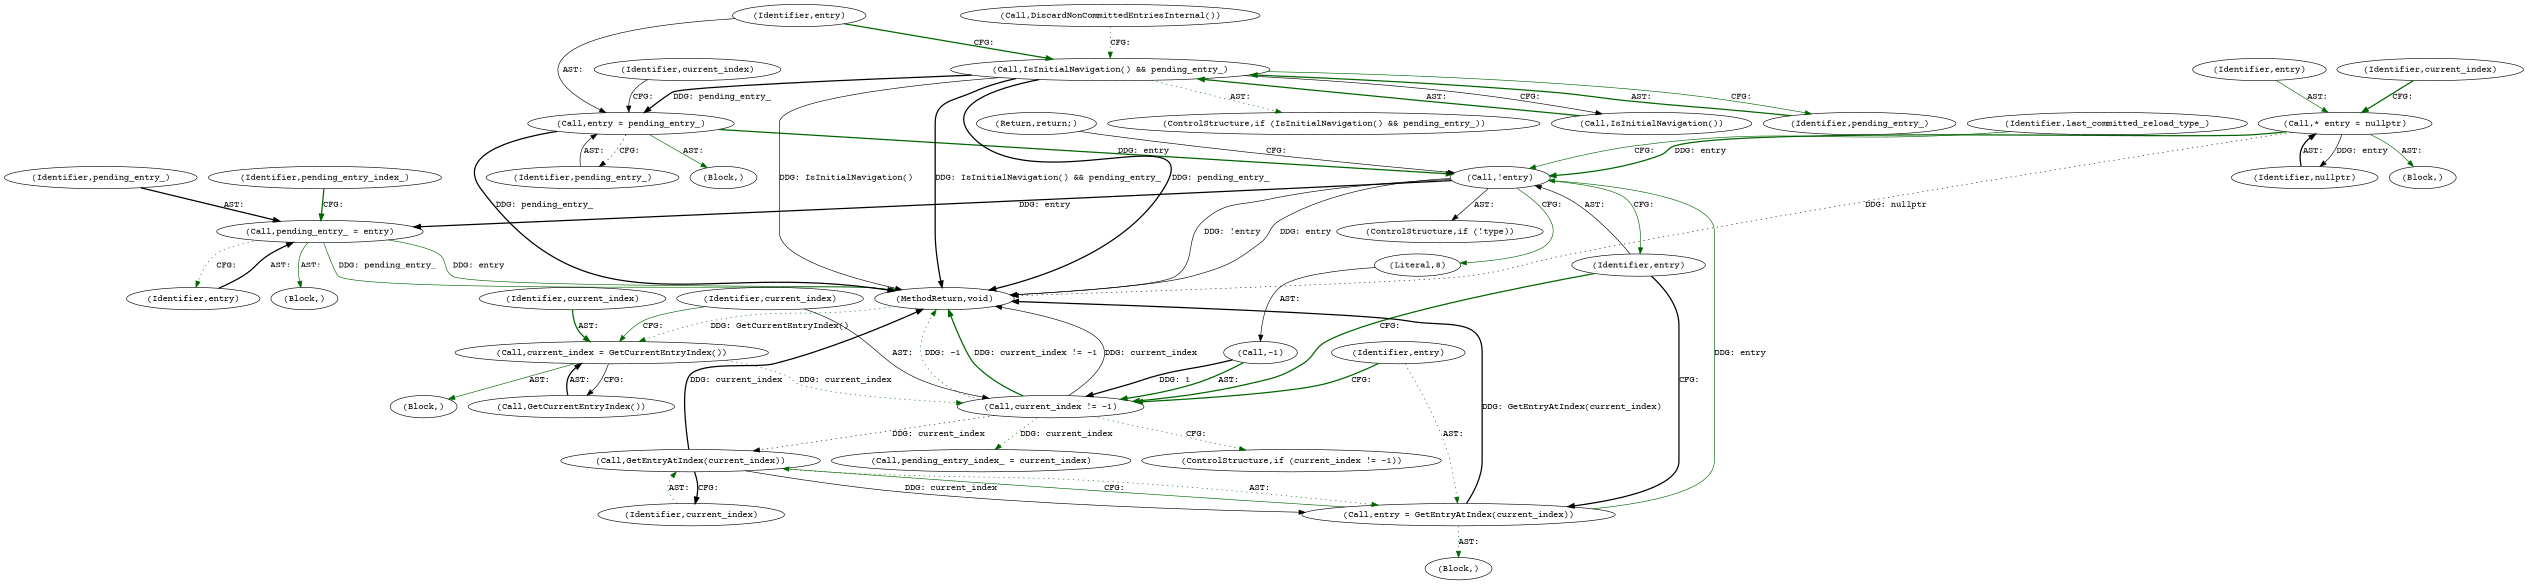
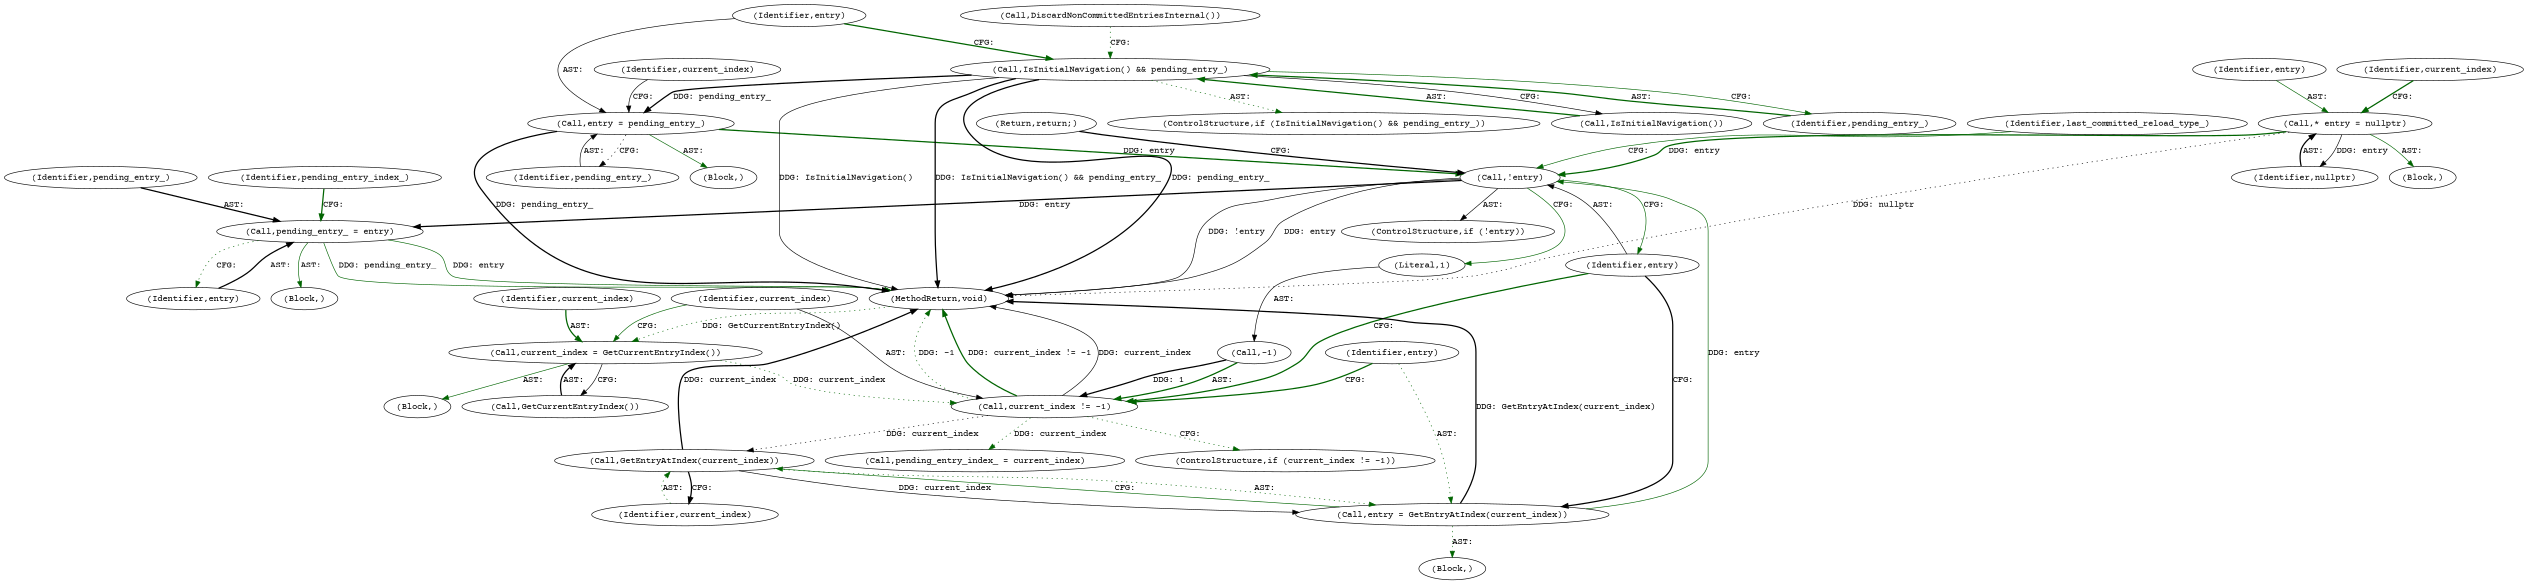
(1264, 154) -> (1268, 154)
(1440, 232) -> (1448, 232)
(1418, 265) -> (1422, 265)
